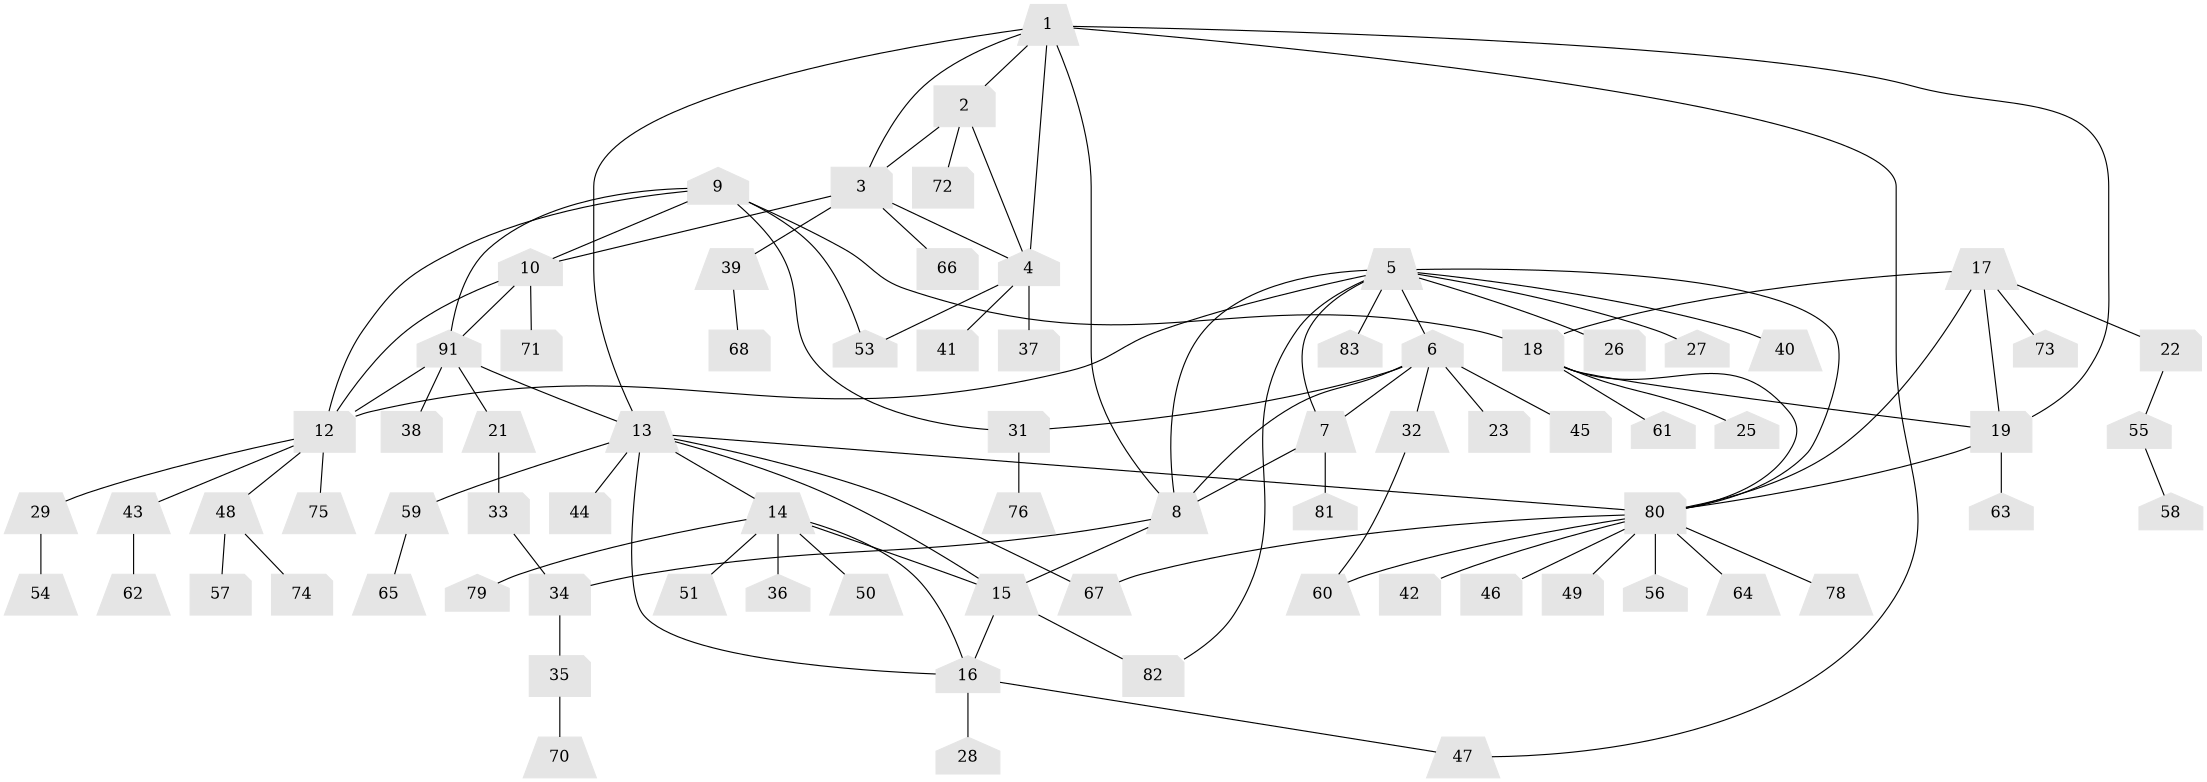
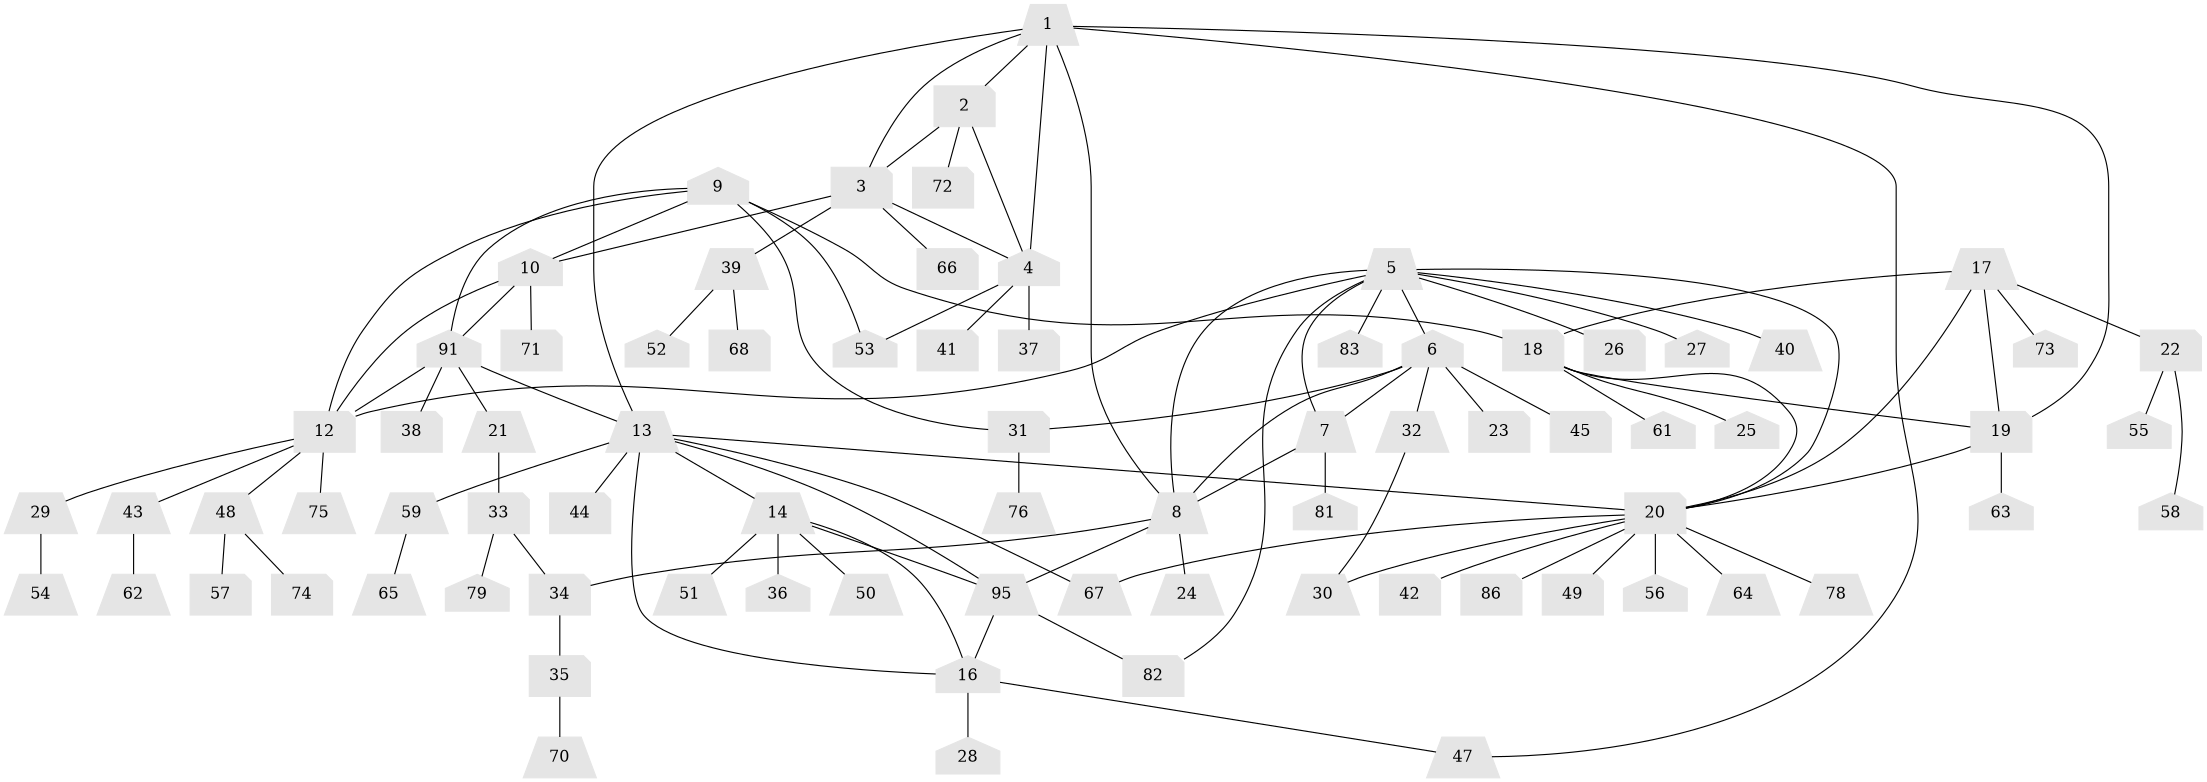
none -> (657, 350)
(2155, 472) -> (2182, 433)
(1655, 513) -> (1655, 513)
(621, 546) -> (488, 555)
(1002, 595) -> (1002, 595)
none -> (1187, 595)
(1323, 595) -> (1323, 595)
(1491, 595) -> (1491, 595)
